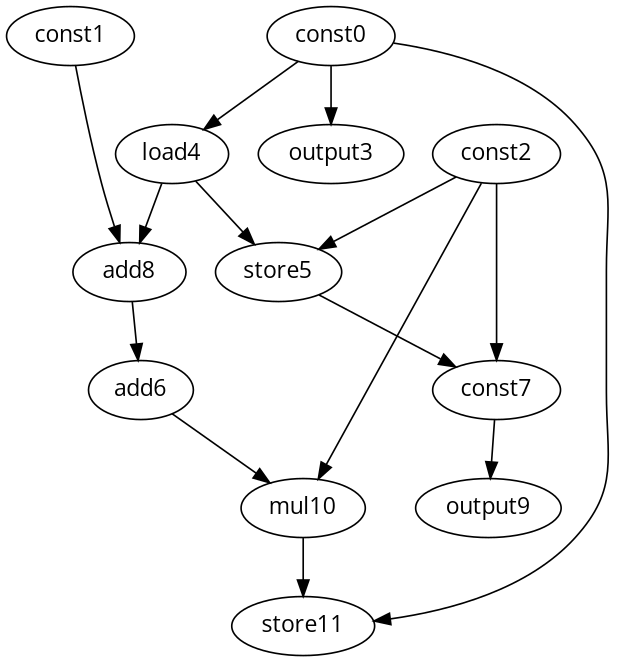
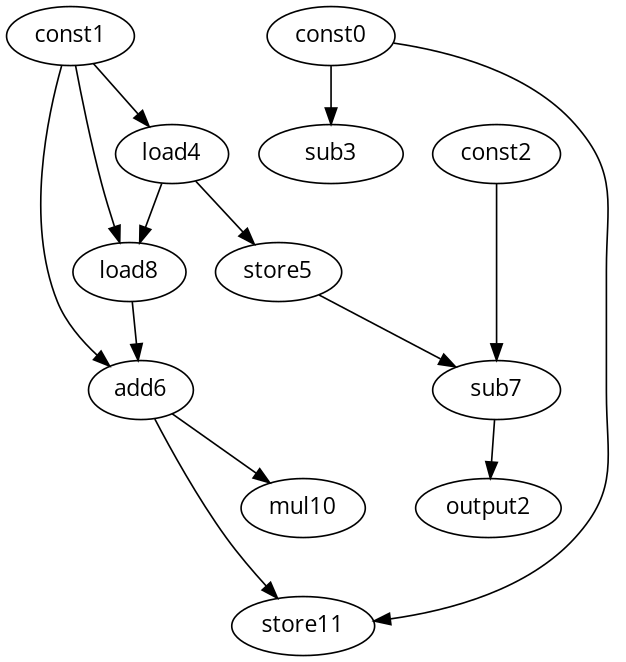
(258, 91) -> (116, 89)
(331, 154) -> (331, 154)
(395, 209) -> none
none -> (41, 217)
(129, 272) -> (129, 272)
(404, 324) -> none
(497, 390) -> (497, 390)
(488, 508) -> (488, 508)
(303, 559) -> (205, 506)
